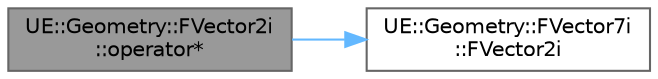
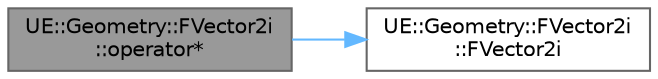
(508, 40) -> (508, 40)
